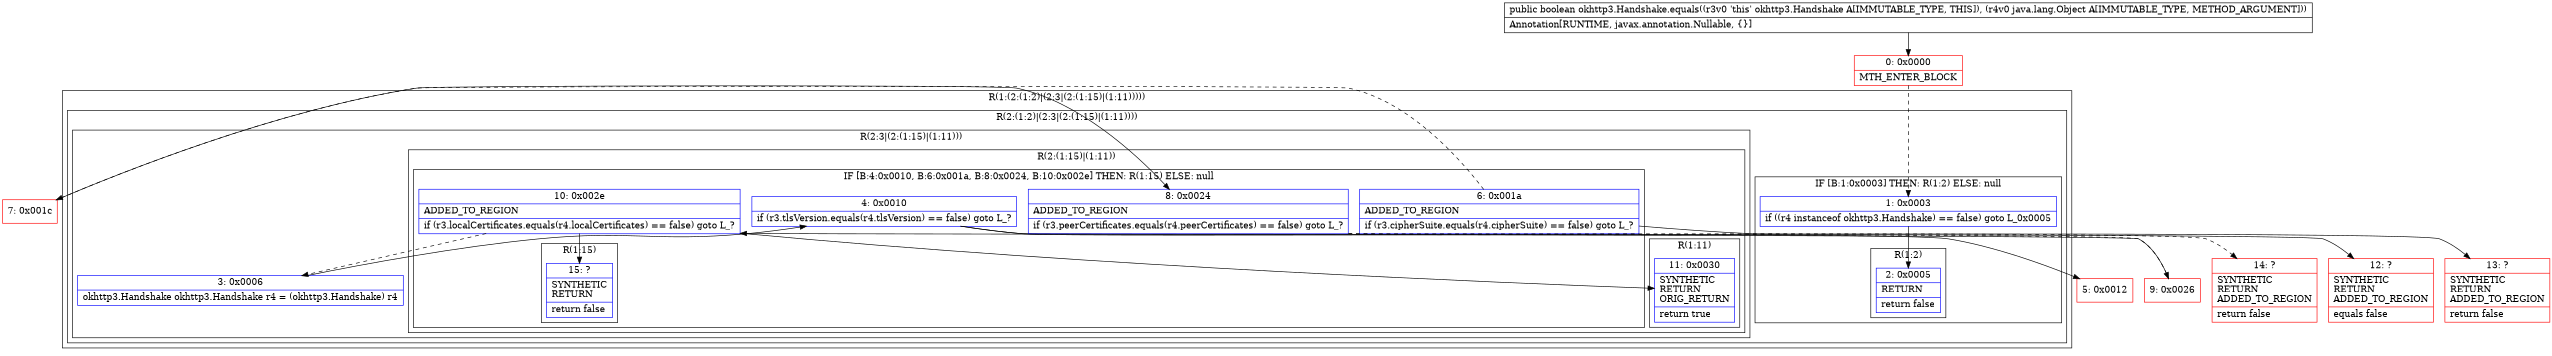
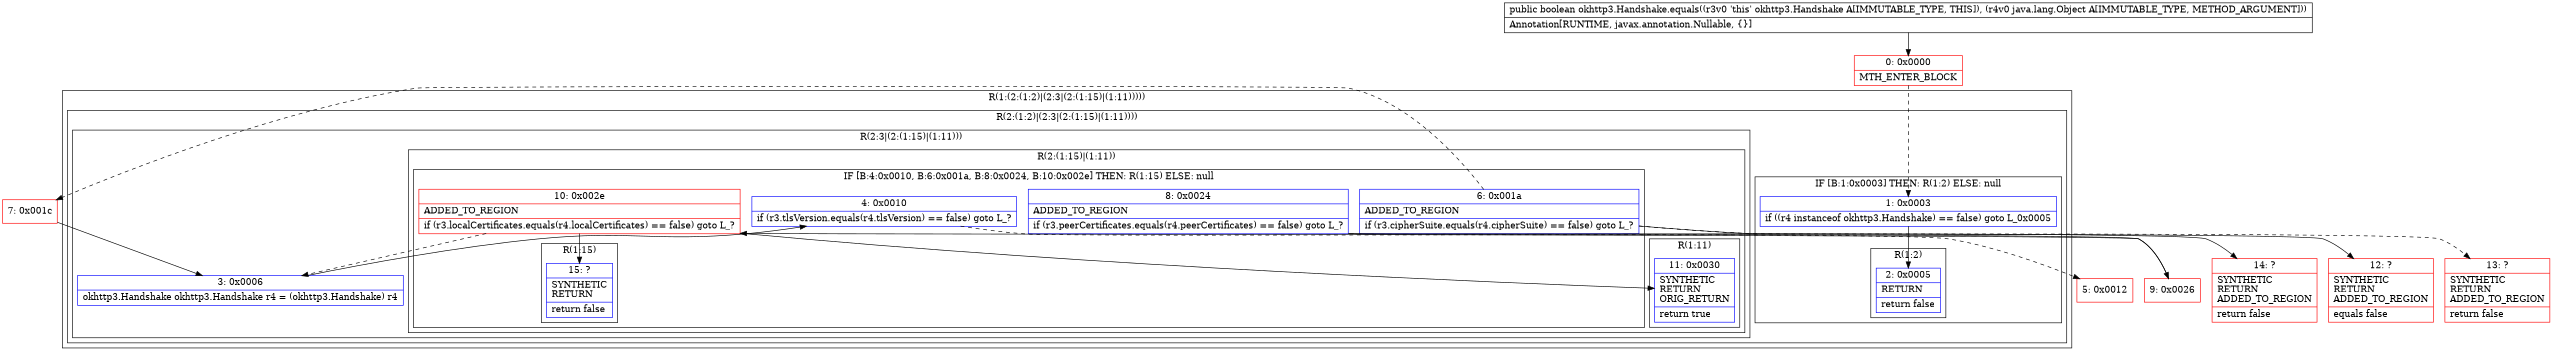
(617, 86) -> (127, 248)
(579, 212) -> (579, 212)
(1657, 234) -> (1996, 234)
(1792, 234) -> (1792, 234)
(2054, 234) -> (2054, 234)
(1520, 235) -> (1520, 235)
(1766, 235) -> (1766, 235)
